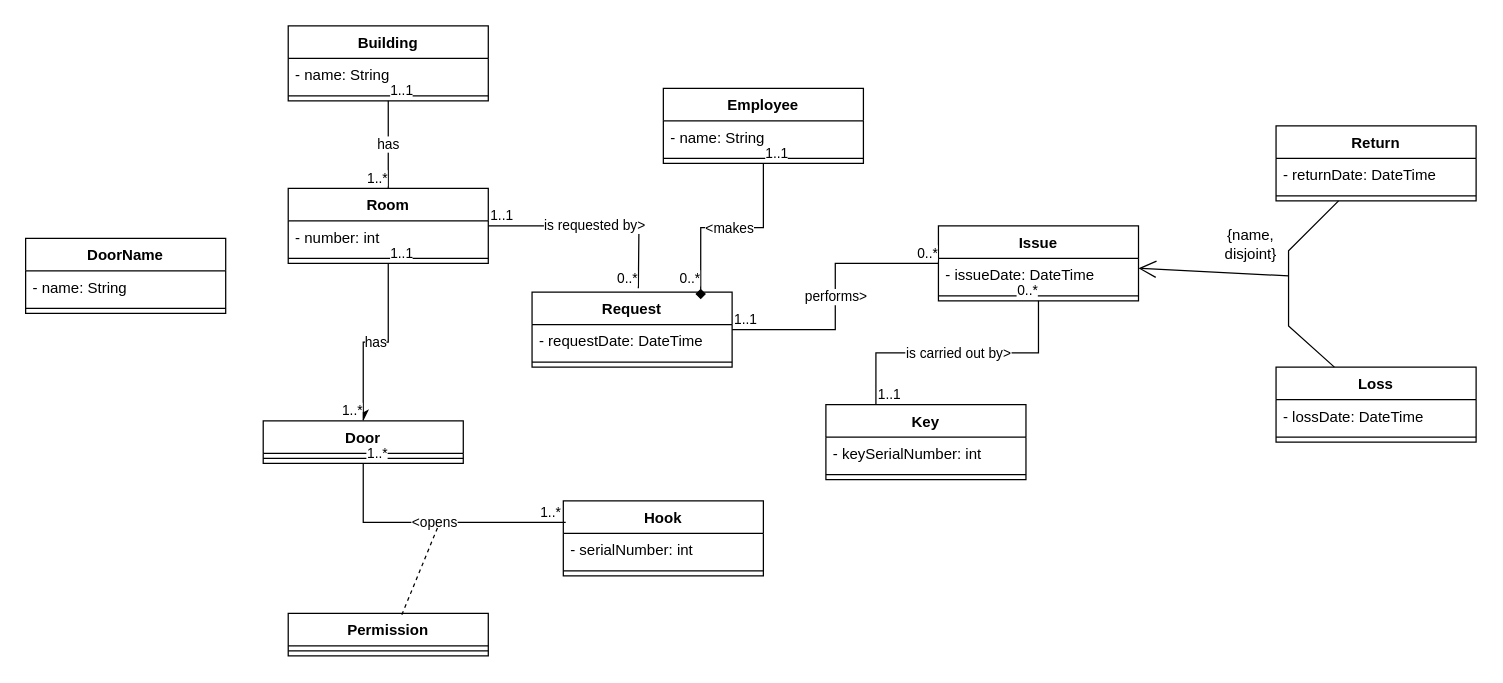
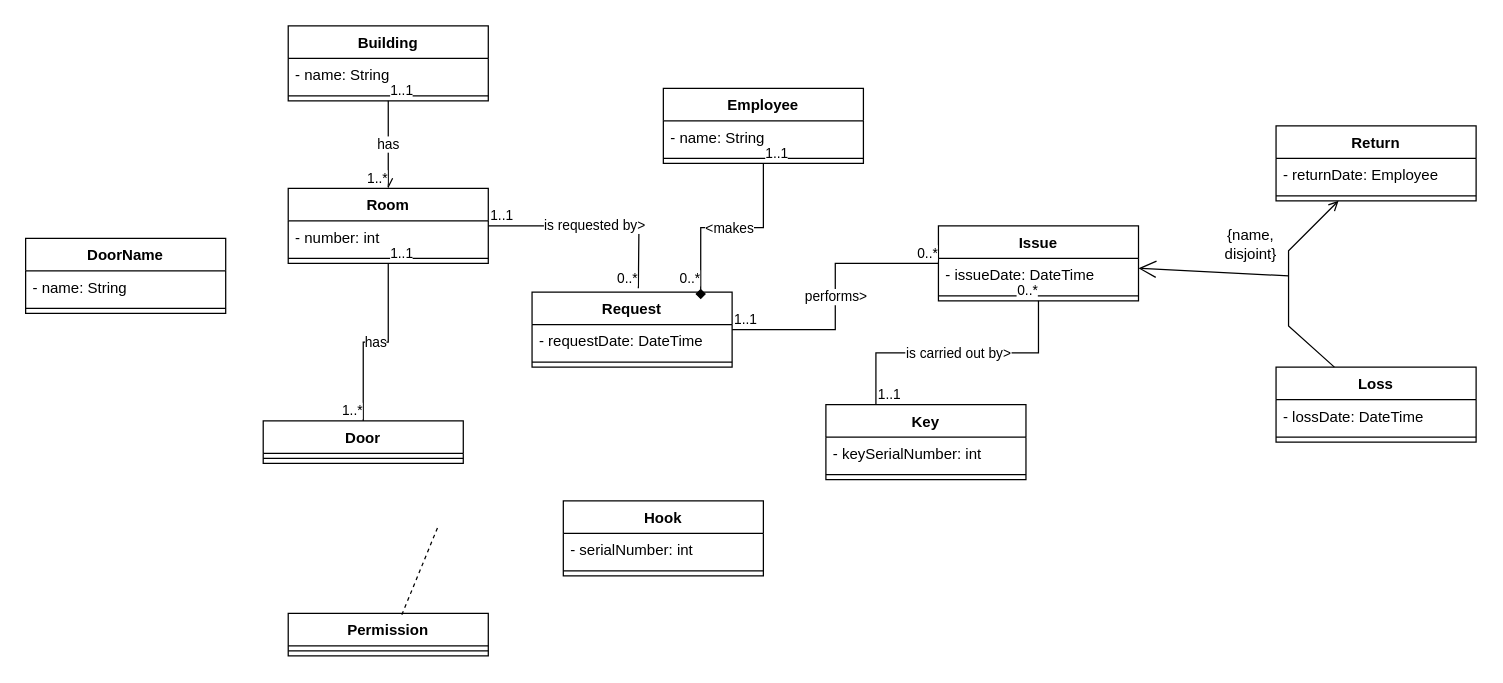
(1367, 175) -> (1367, 175)
(388, 183) -> (388, 182)
(1334, 205) -> (1334, 205)
(363, 411) -> (363, 414)
(437, 522) -> none
